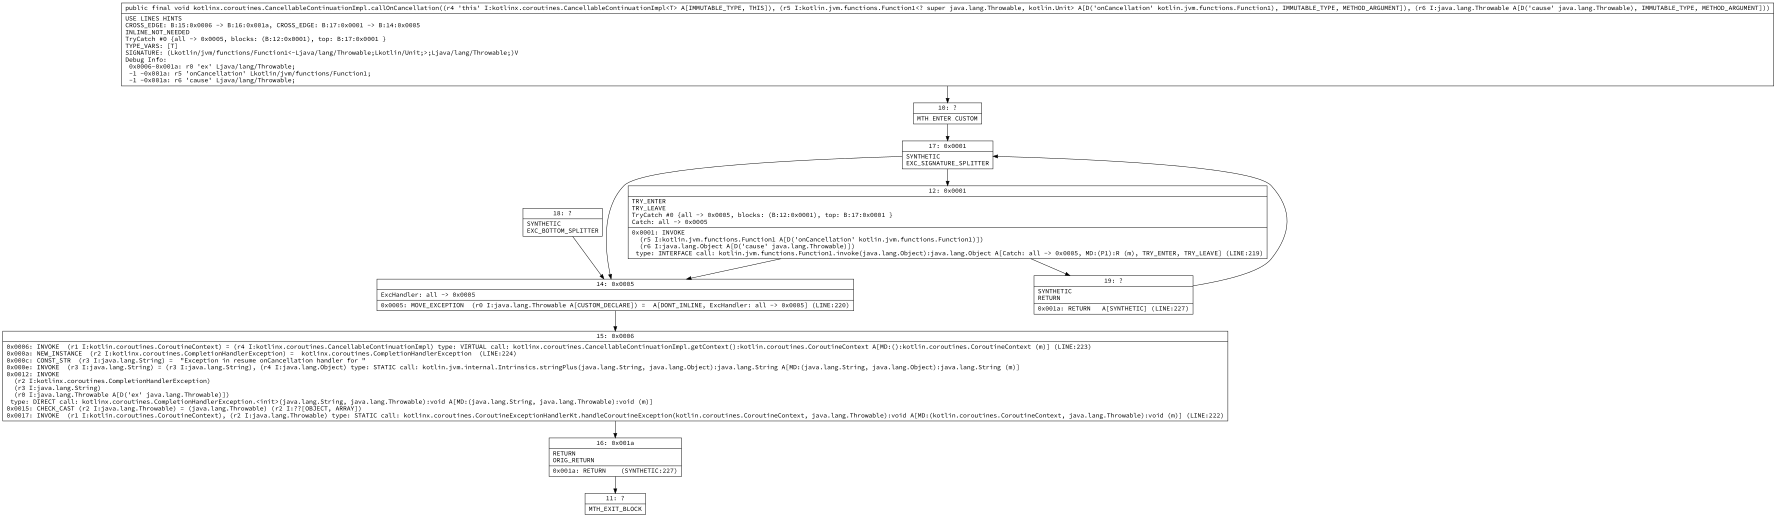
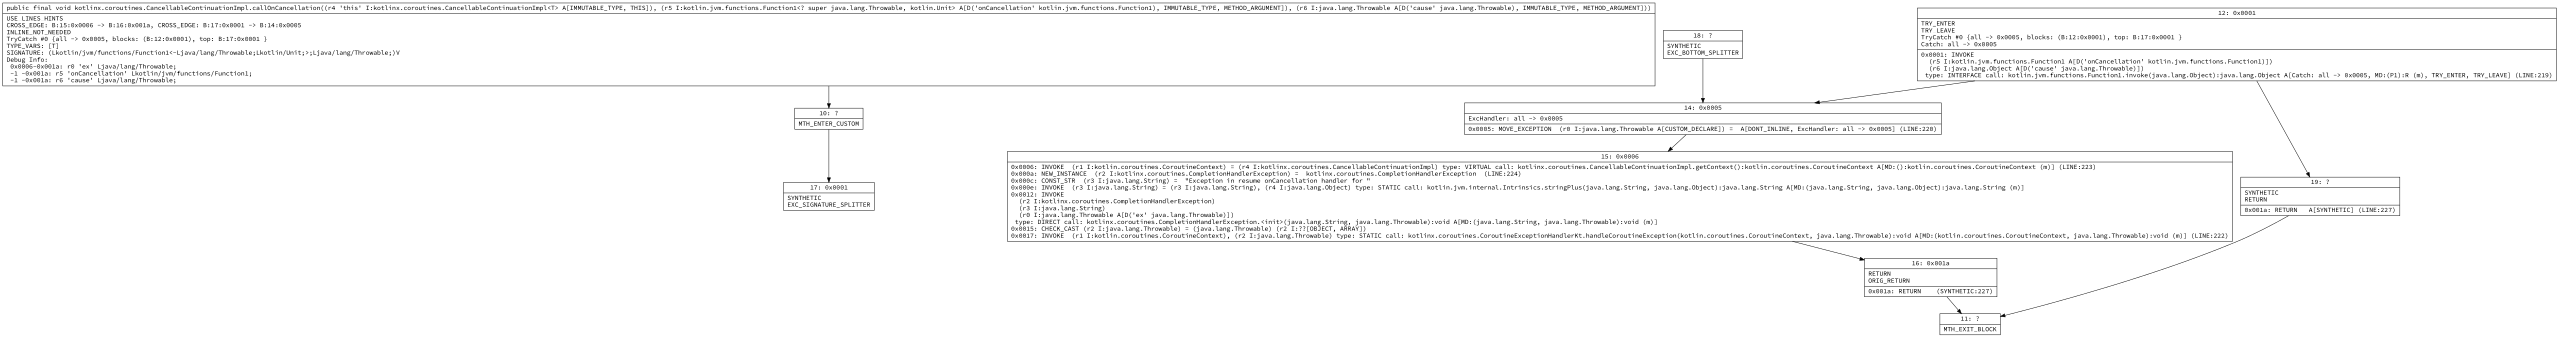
(715, 167) -> none
(1218, 171) -> (2150, 274)
(948, 175) -> none
